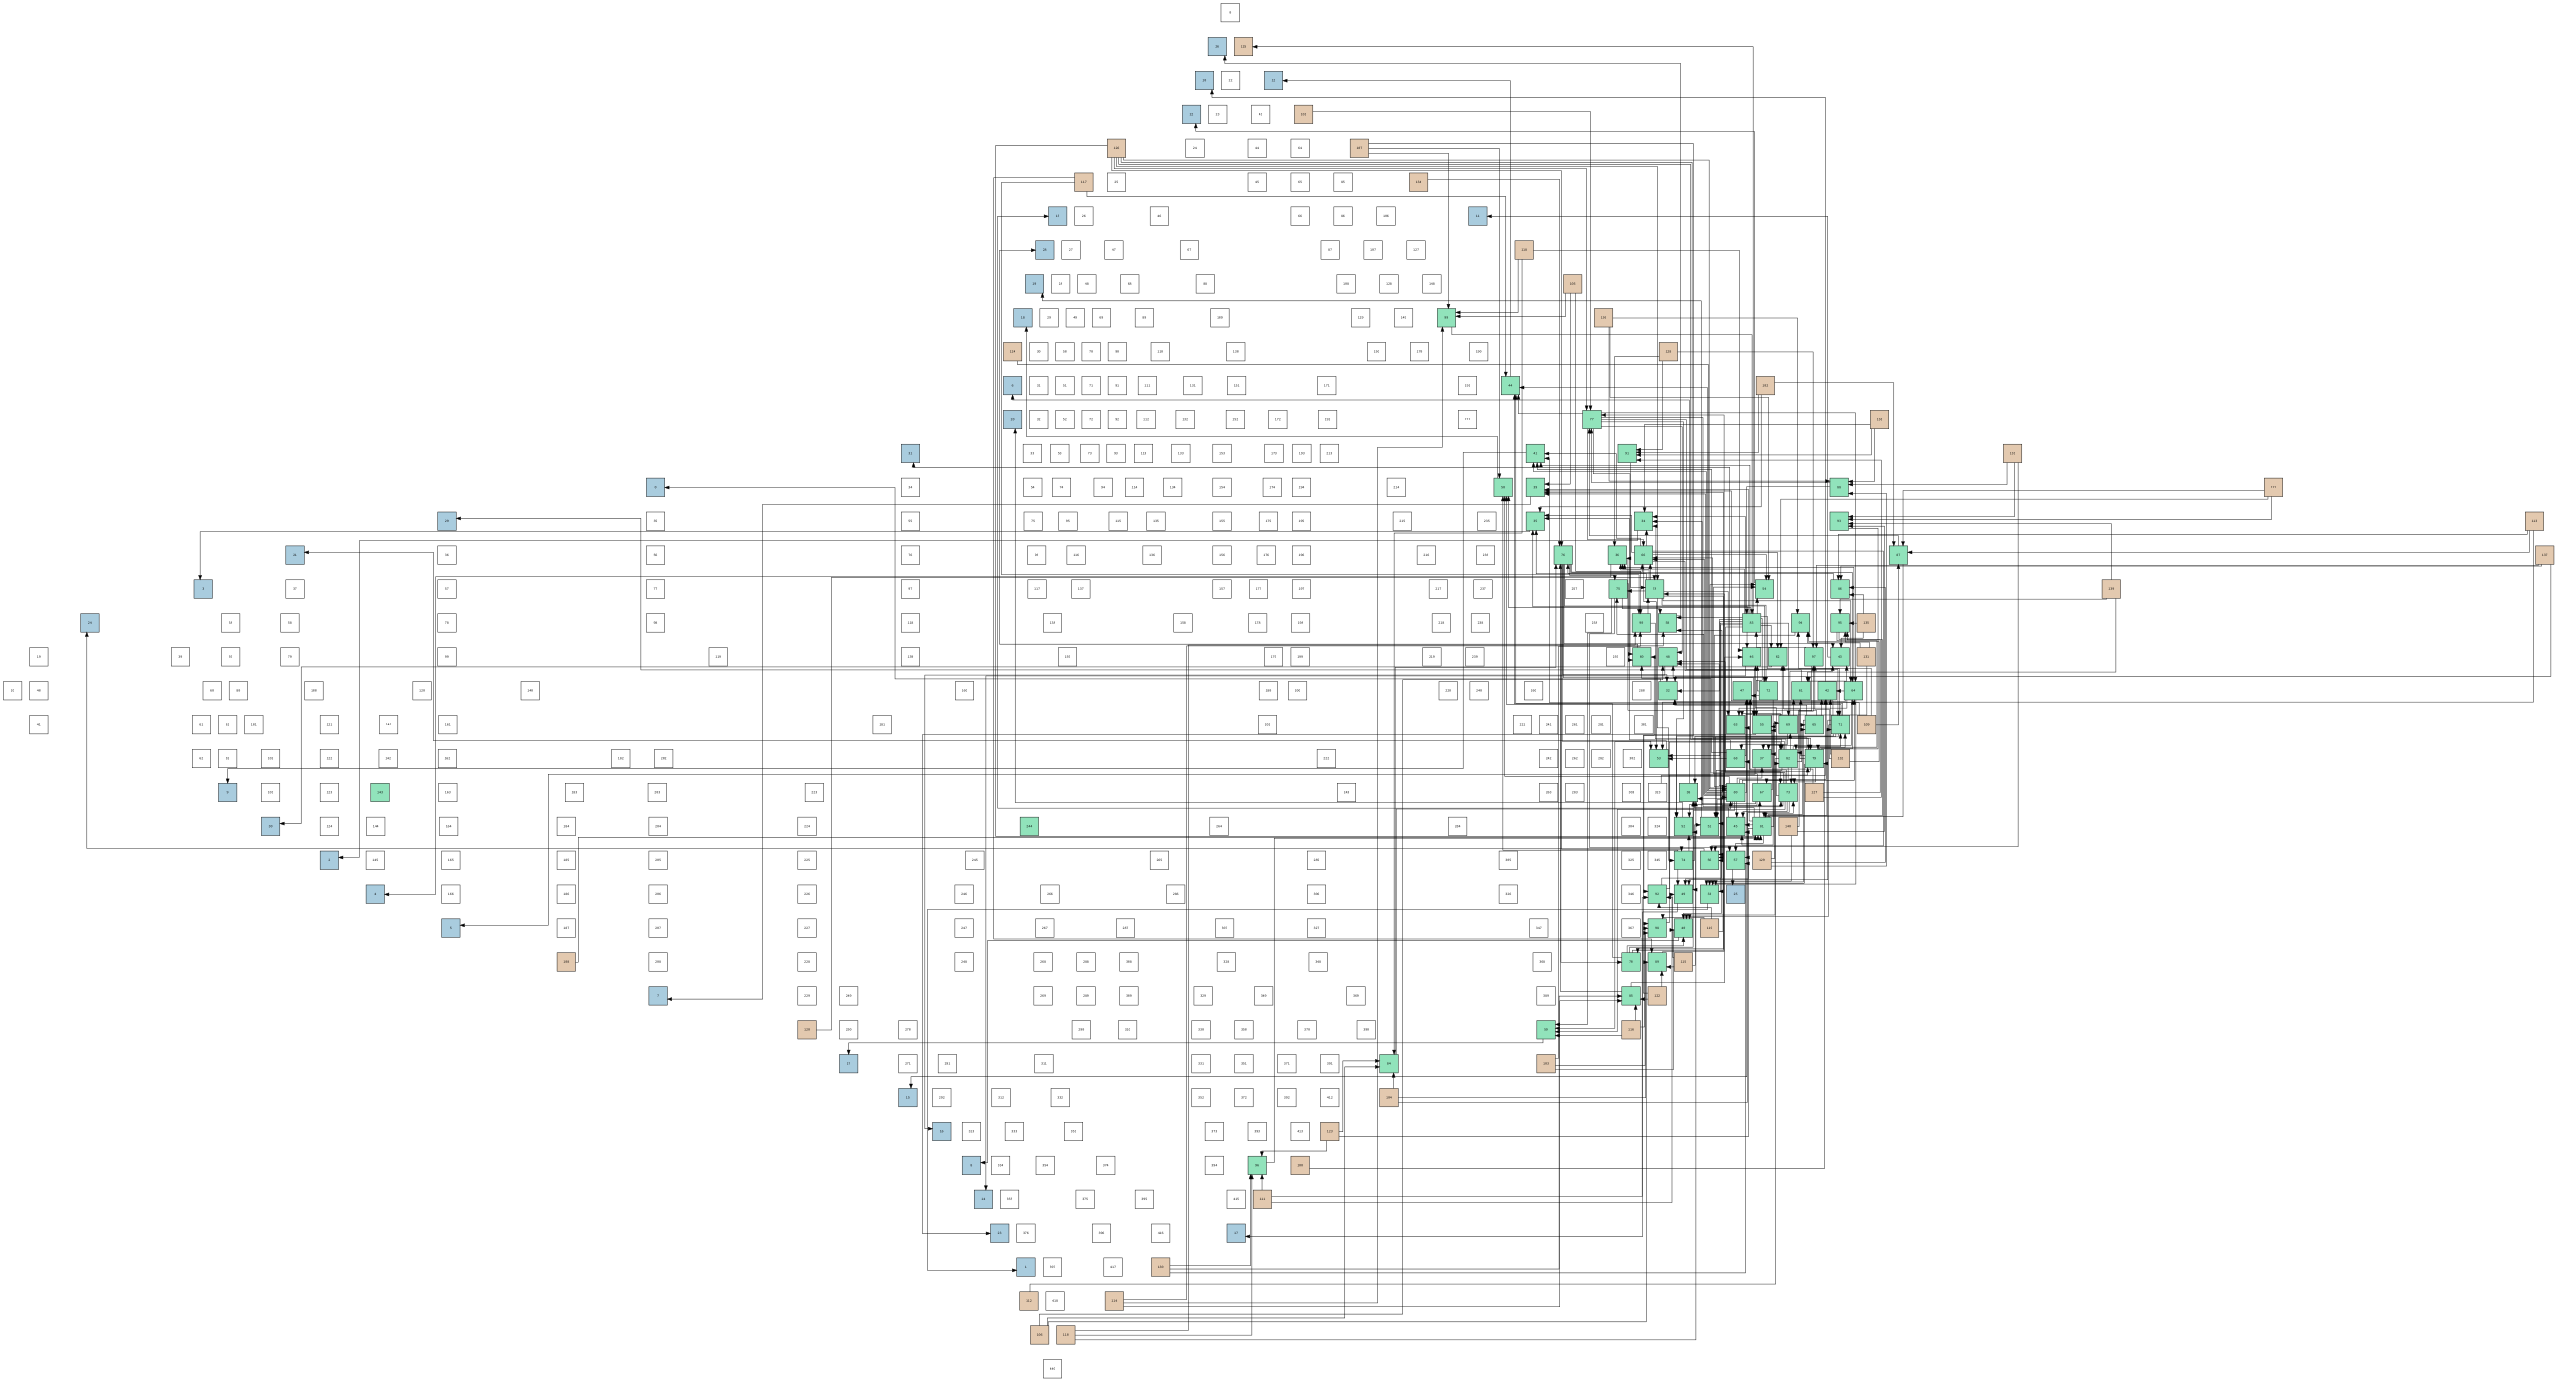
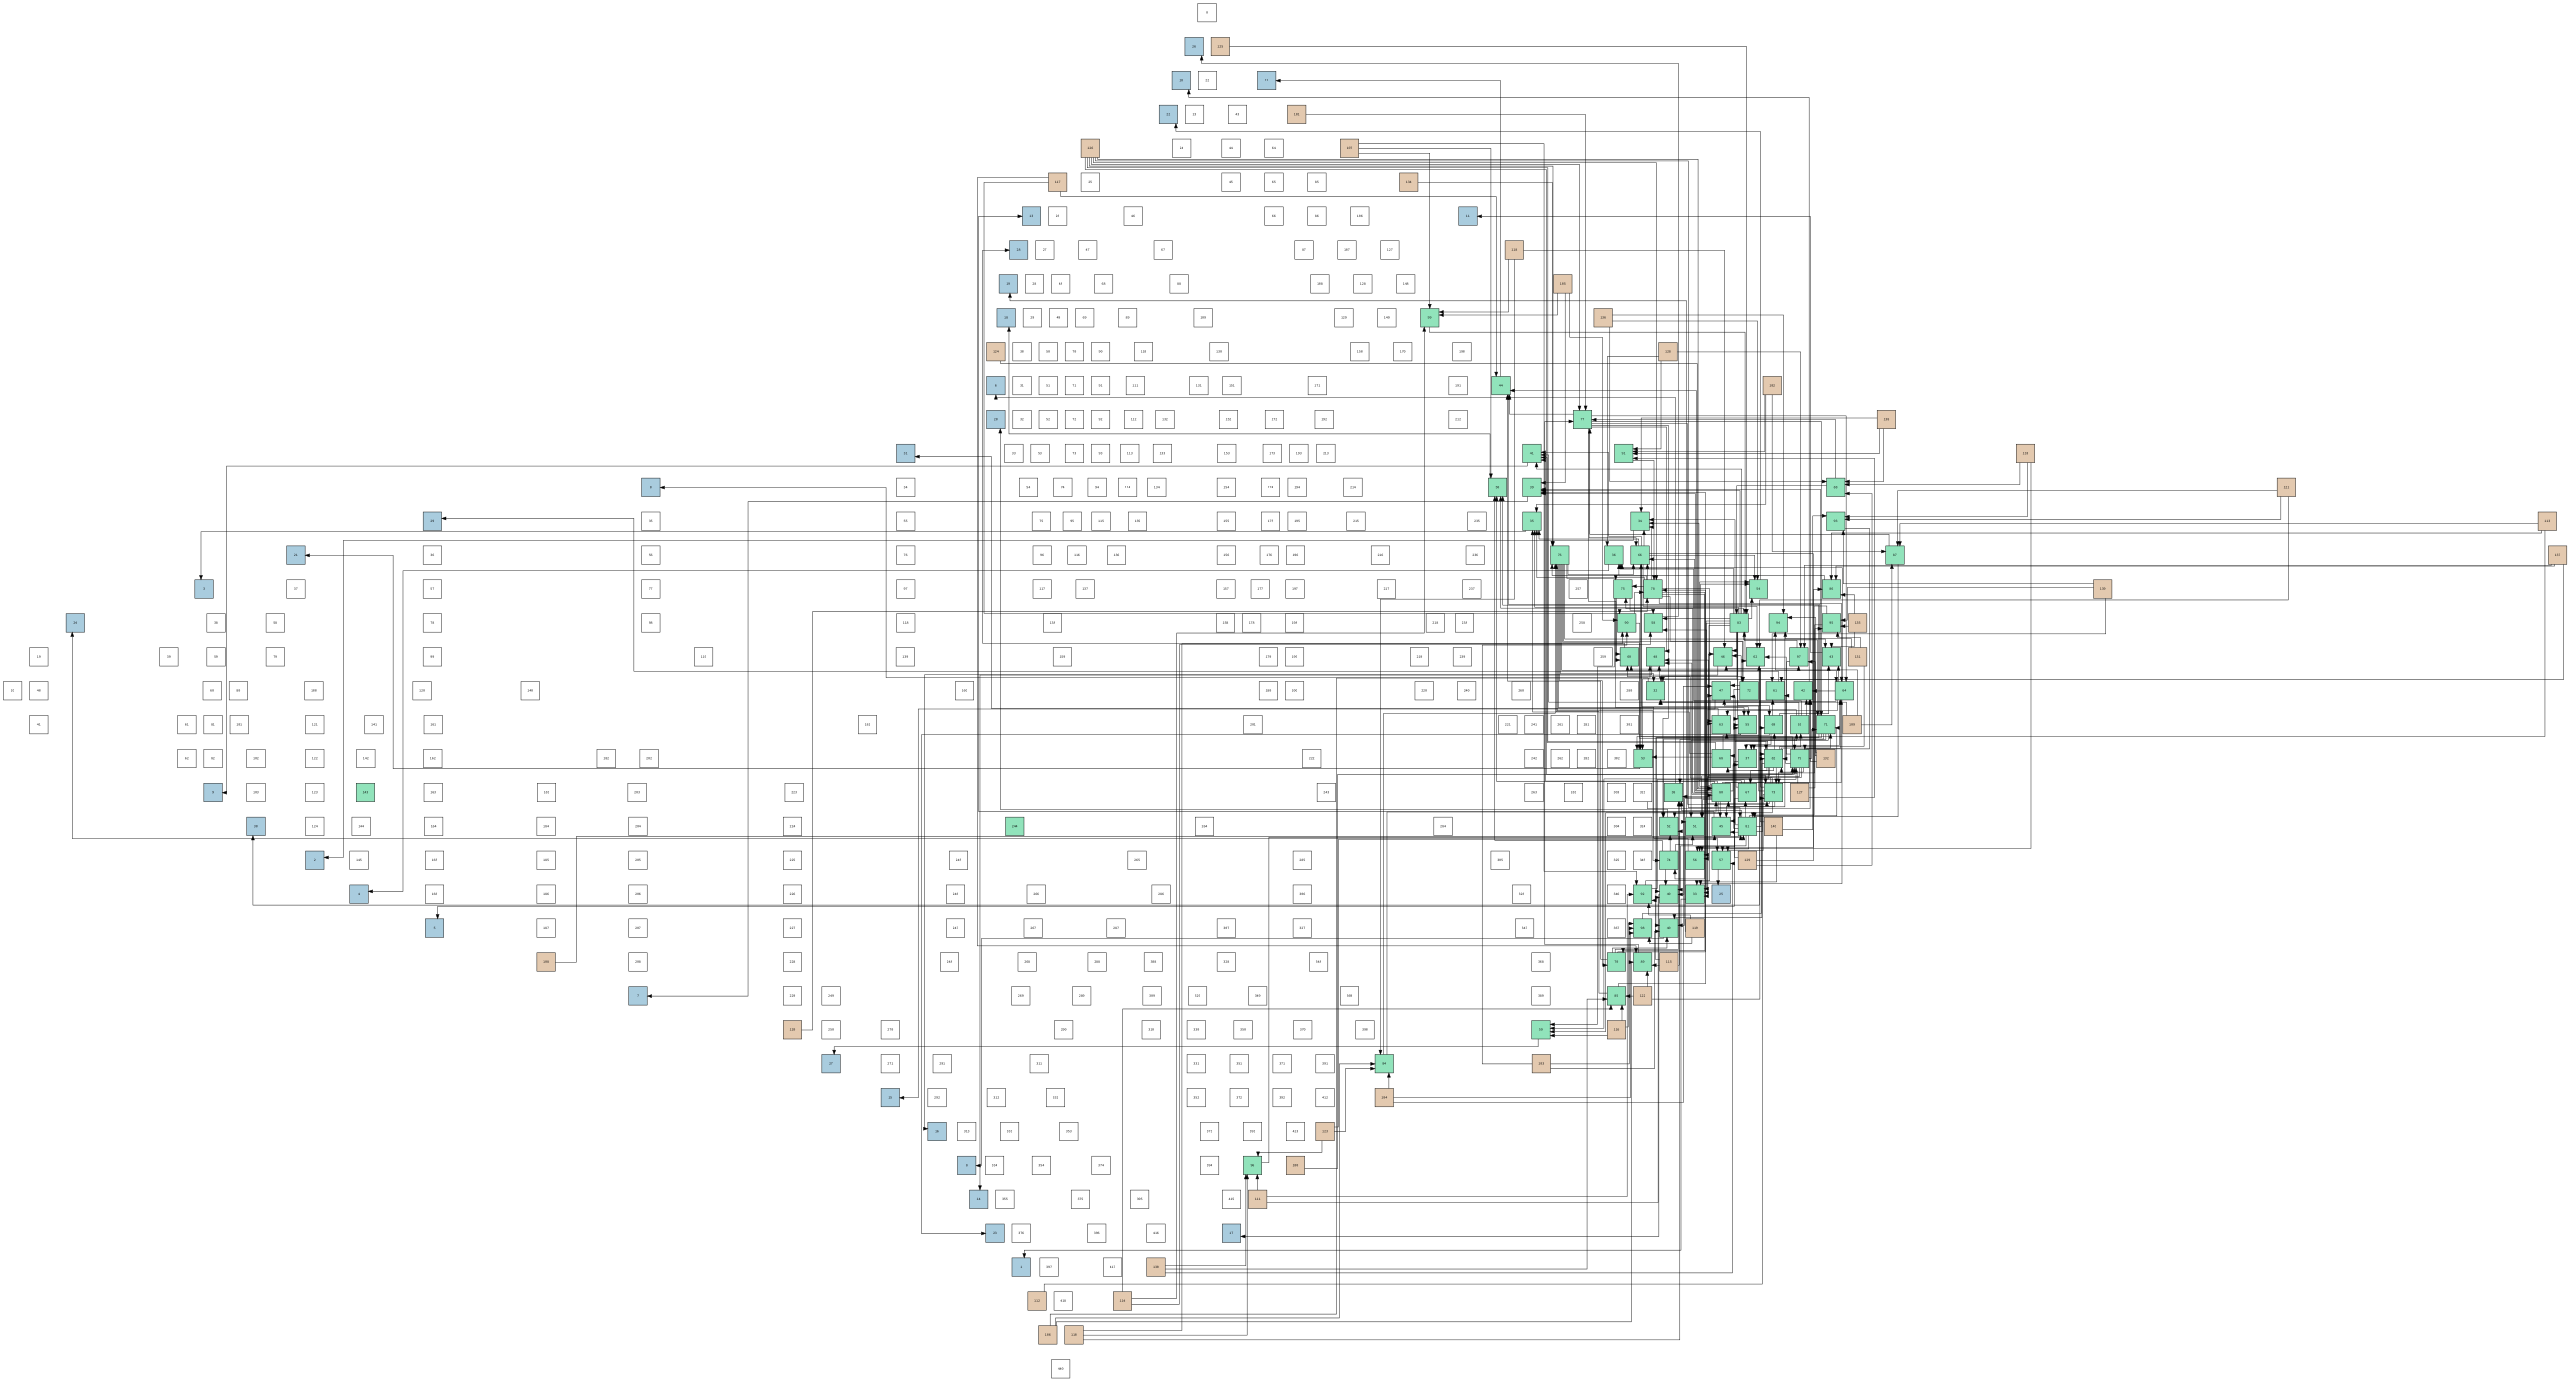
(1753, 82) -> (1747, 69)
